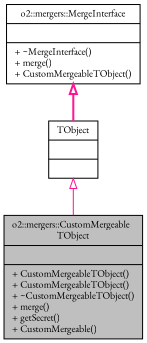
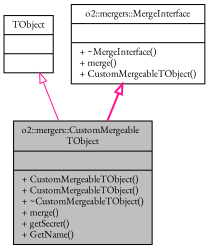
(73, 108) -> (113, 107)
(55, 329) -> (48, 234)
